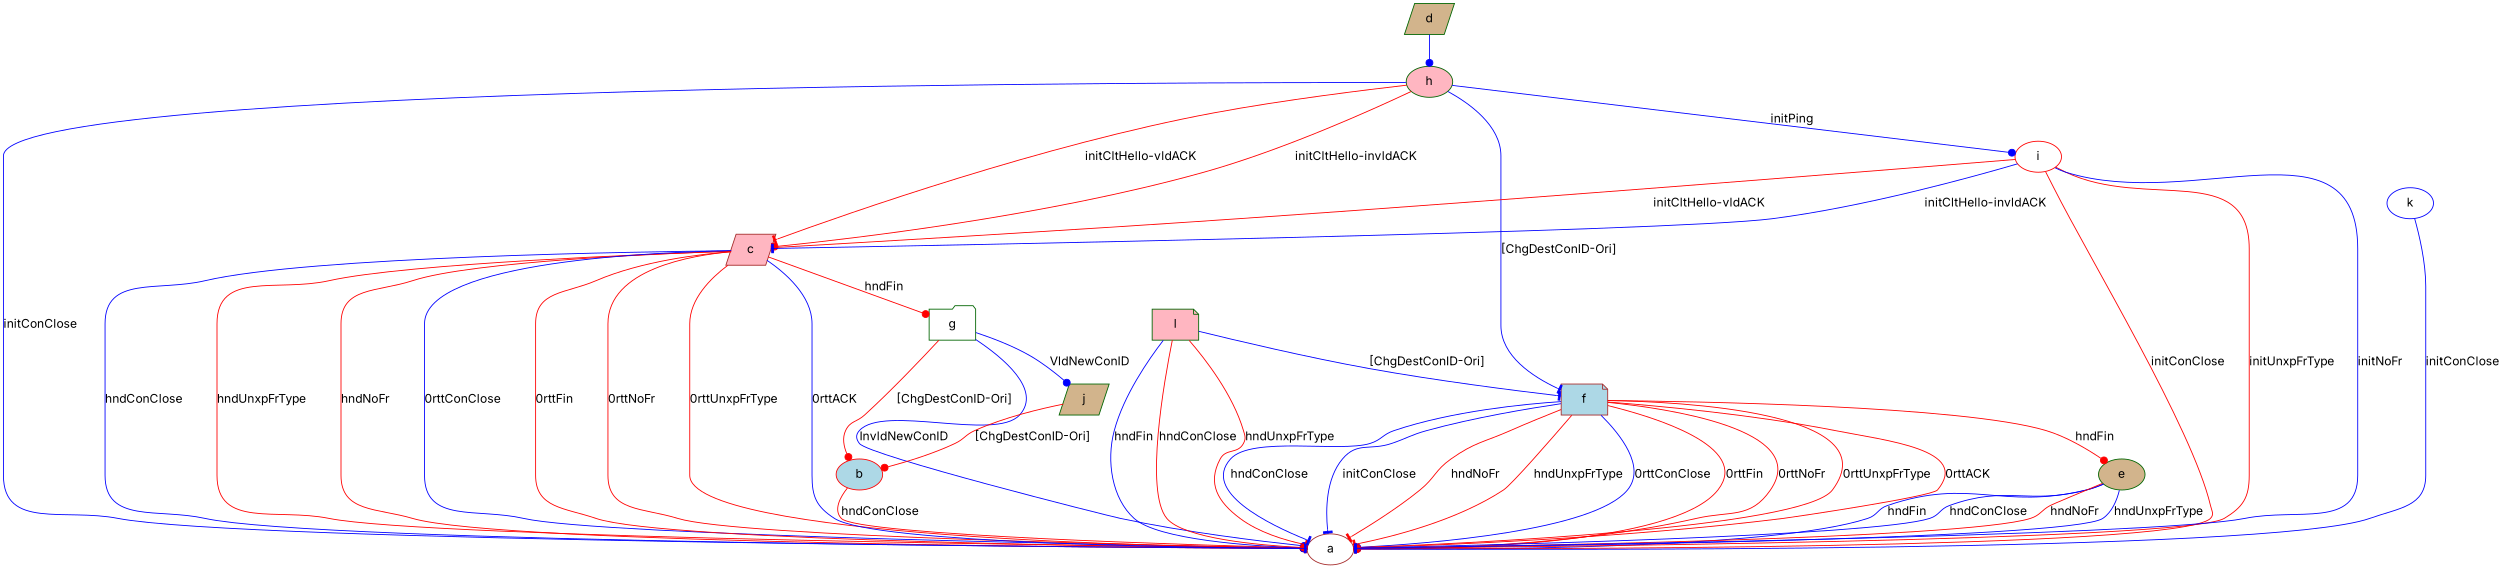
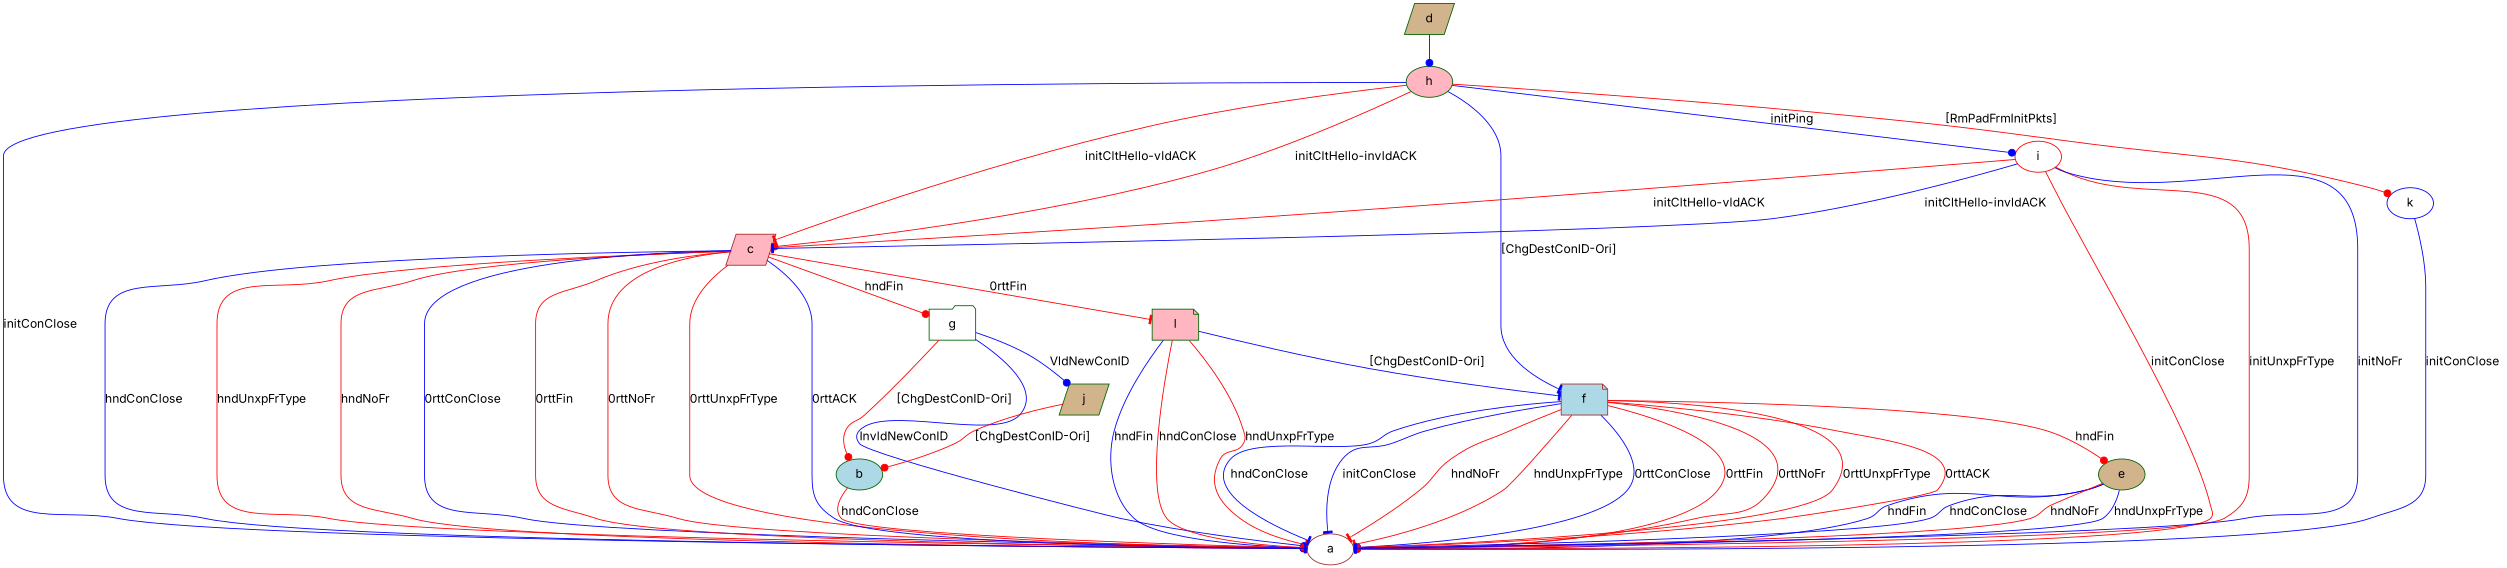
none -> (1920, 123)
none -> (958, 286)
(859, 474) -> (859, 474)
